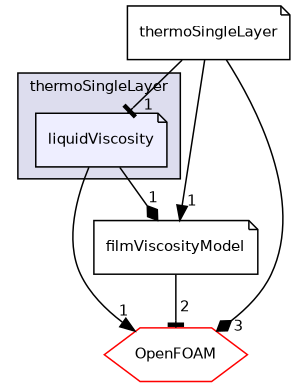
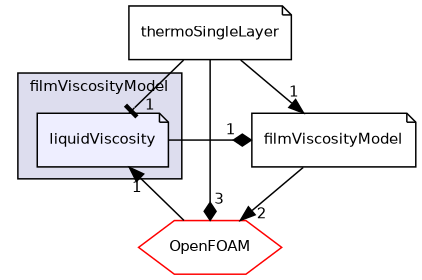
(99, 87) -> (100, 87)
(74, 252) -> (162, 199)
(176, 297) -> (278, 189)
